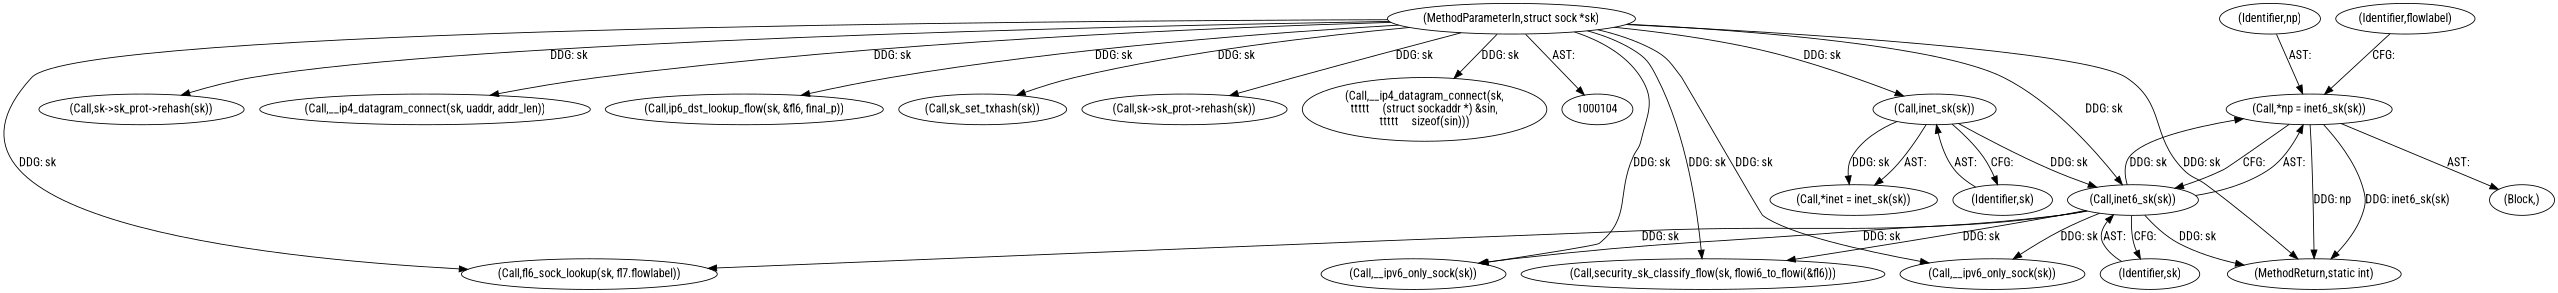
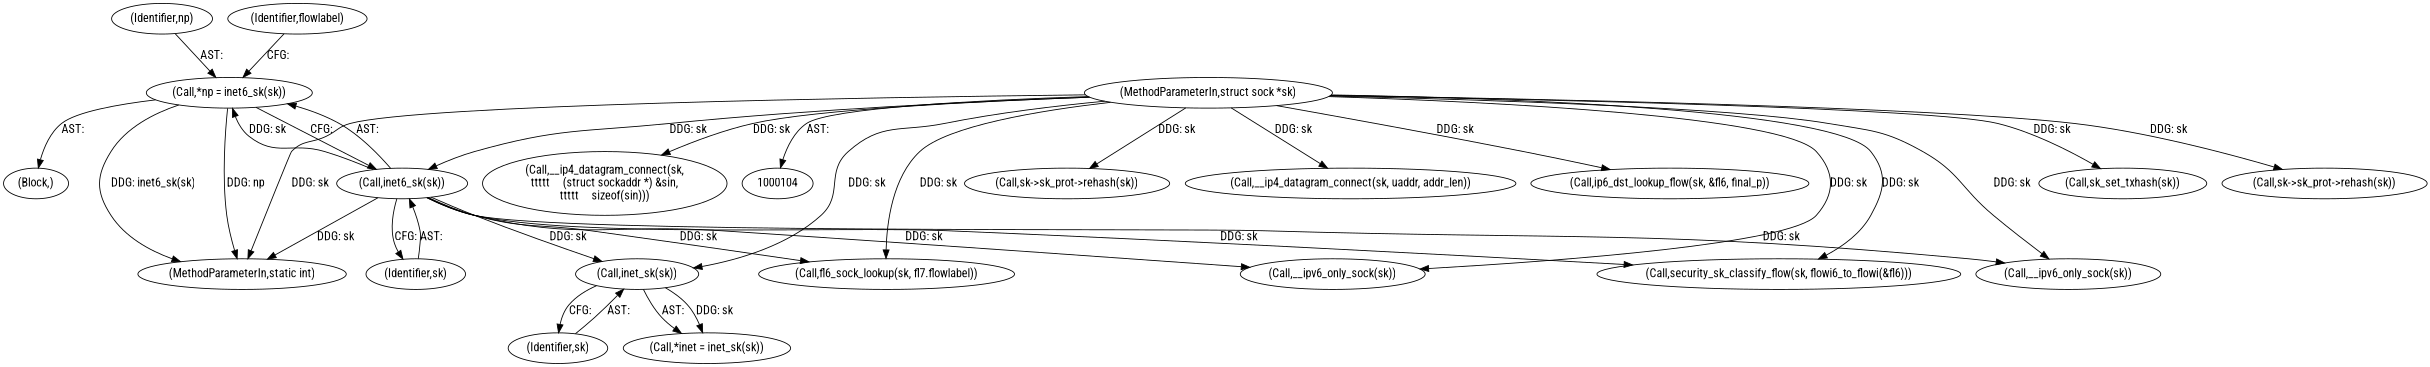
(2022, 157) -> (512, 230)
(2314, 274) -> (242, 274)
